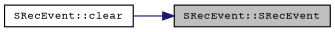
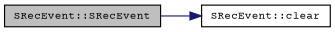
(148, 16) -> (175, 16)
